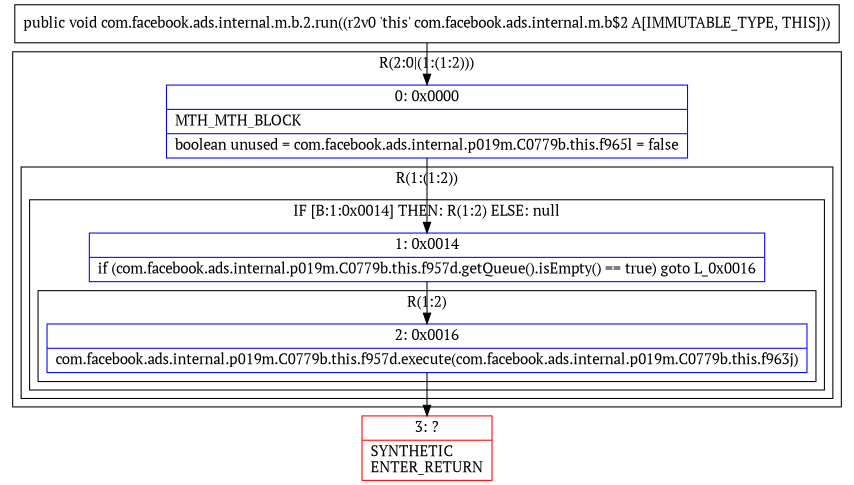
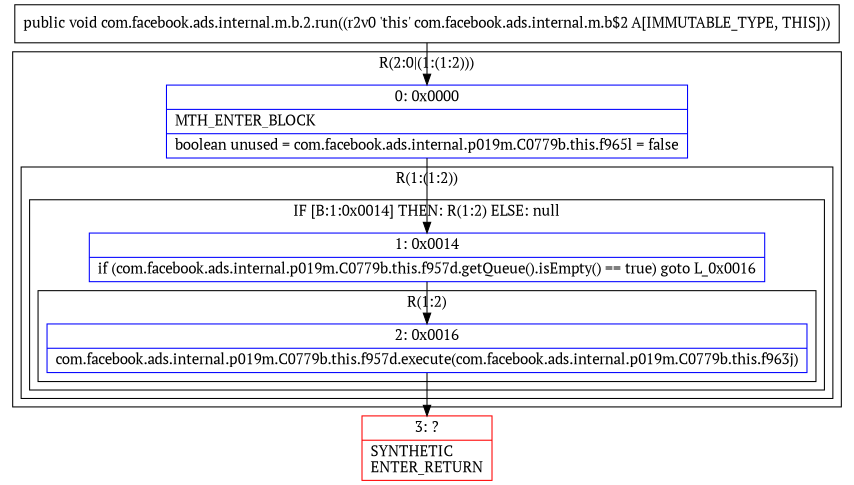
(238, 121) -> (245, 121)
